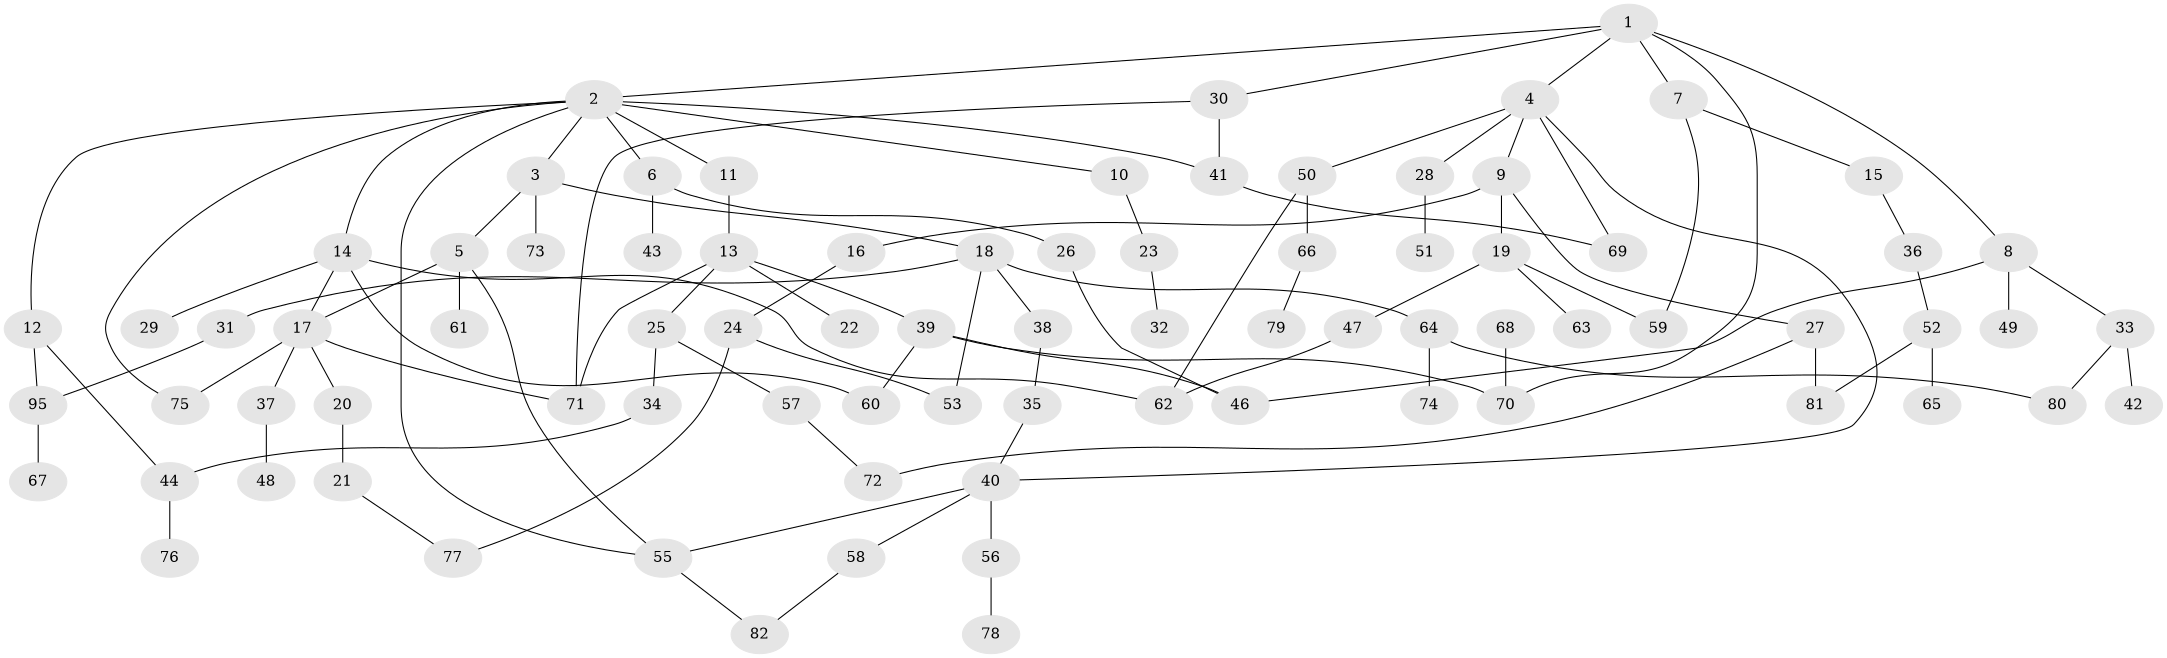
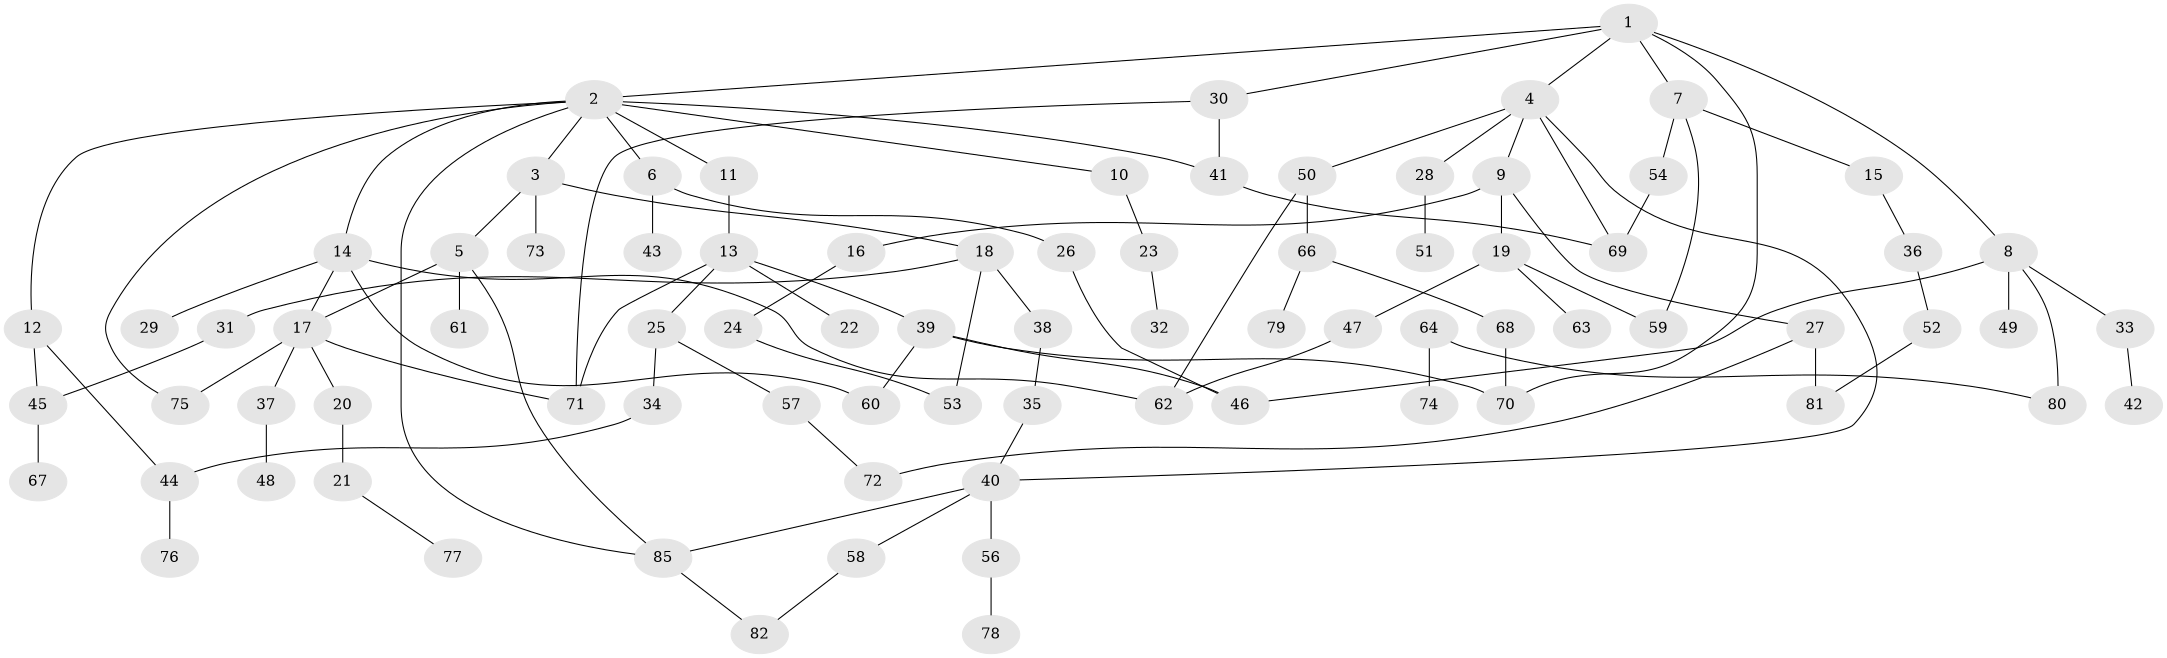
none -> (1659, 176)
none -> (1409, 287)
(1208, 289) -> none
(2091, 367) -> (2051, 324)
(38, 405) -> (38, 405)
(1932, 405) -> none
(629, 476) -> none
(663, 558) -> (663, 558)
